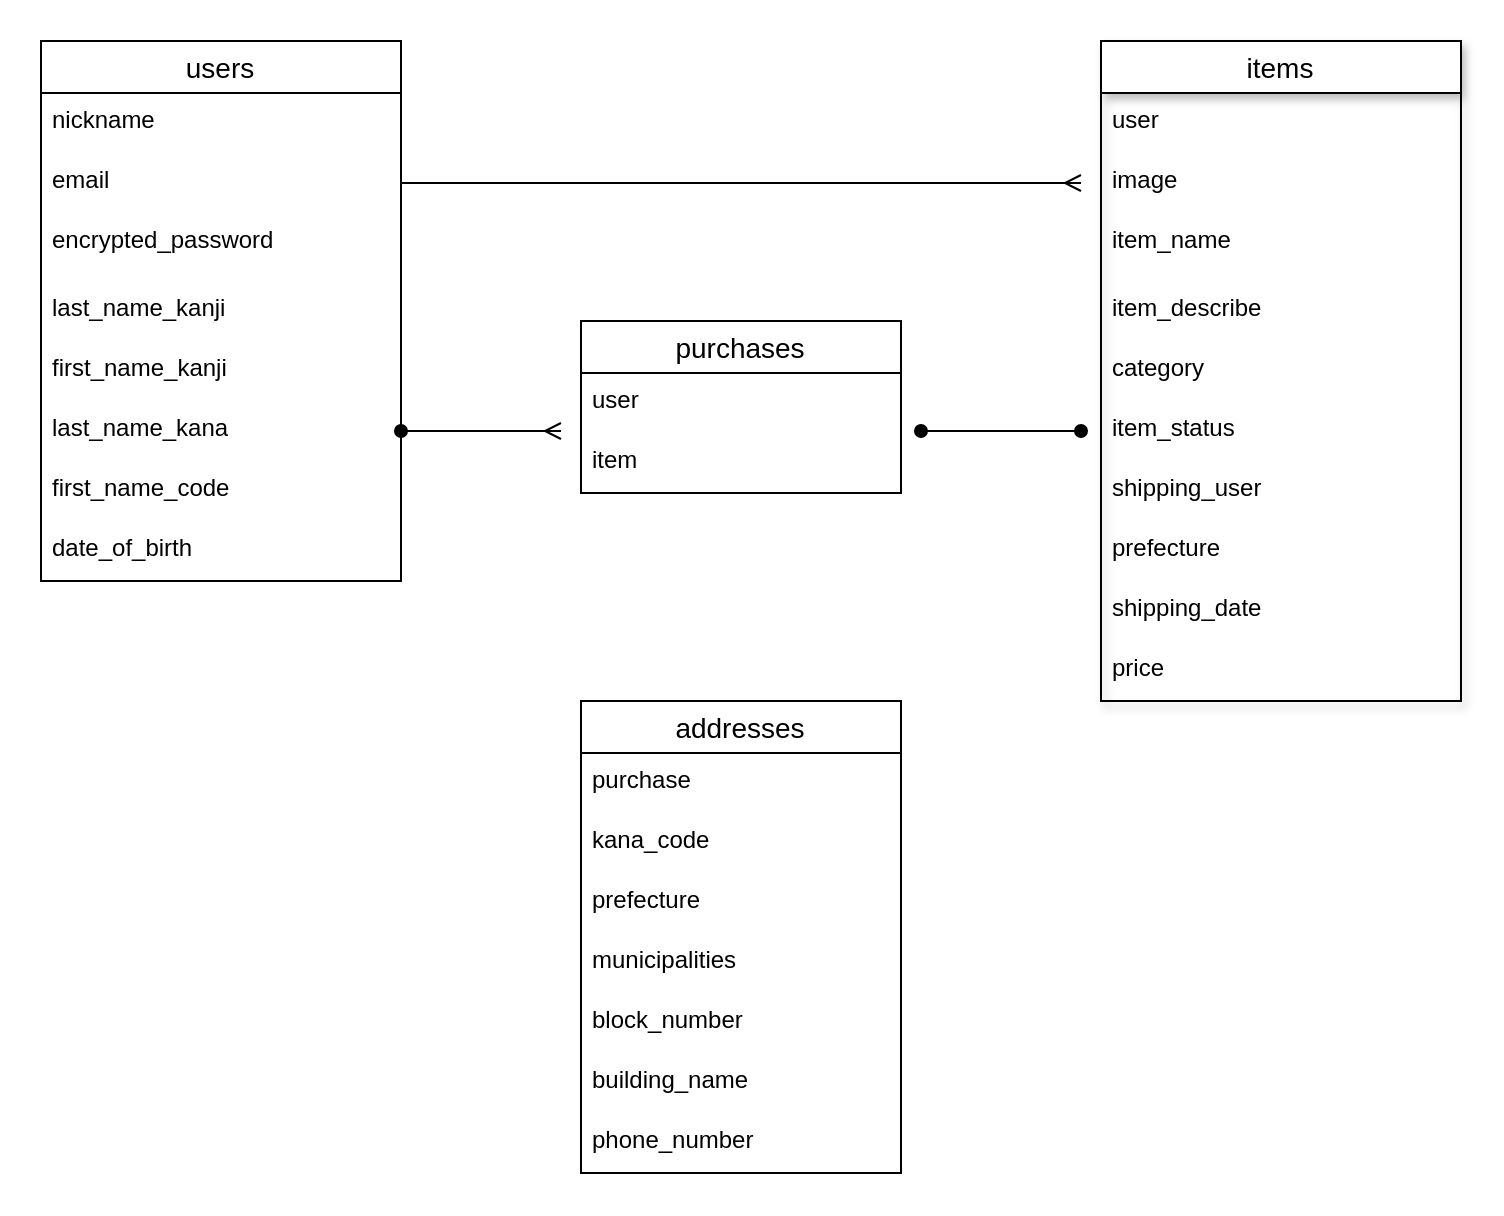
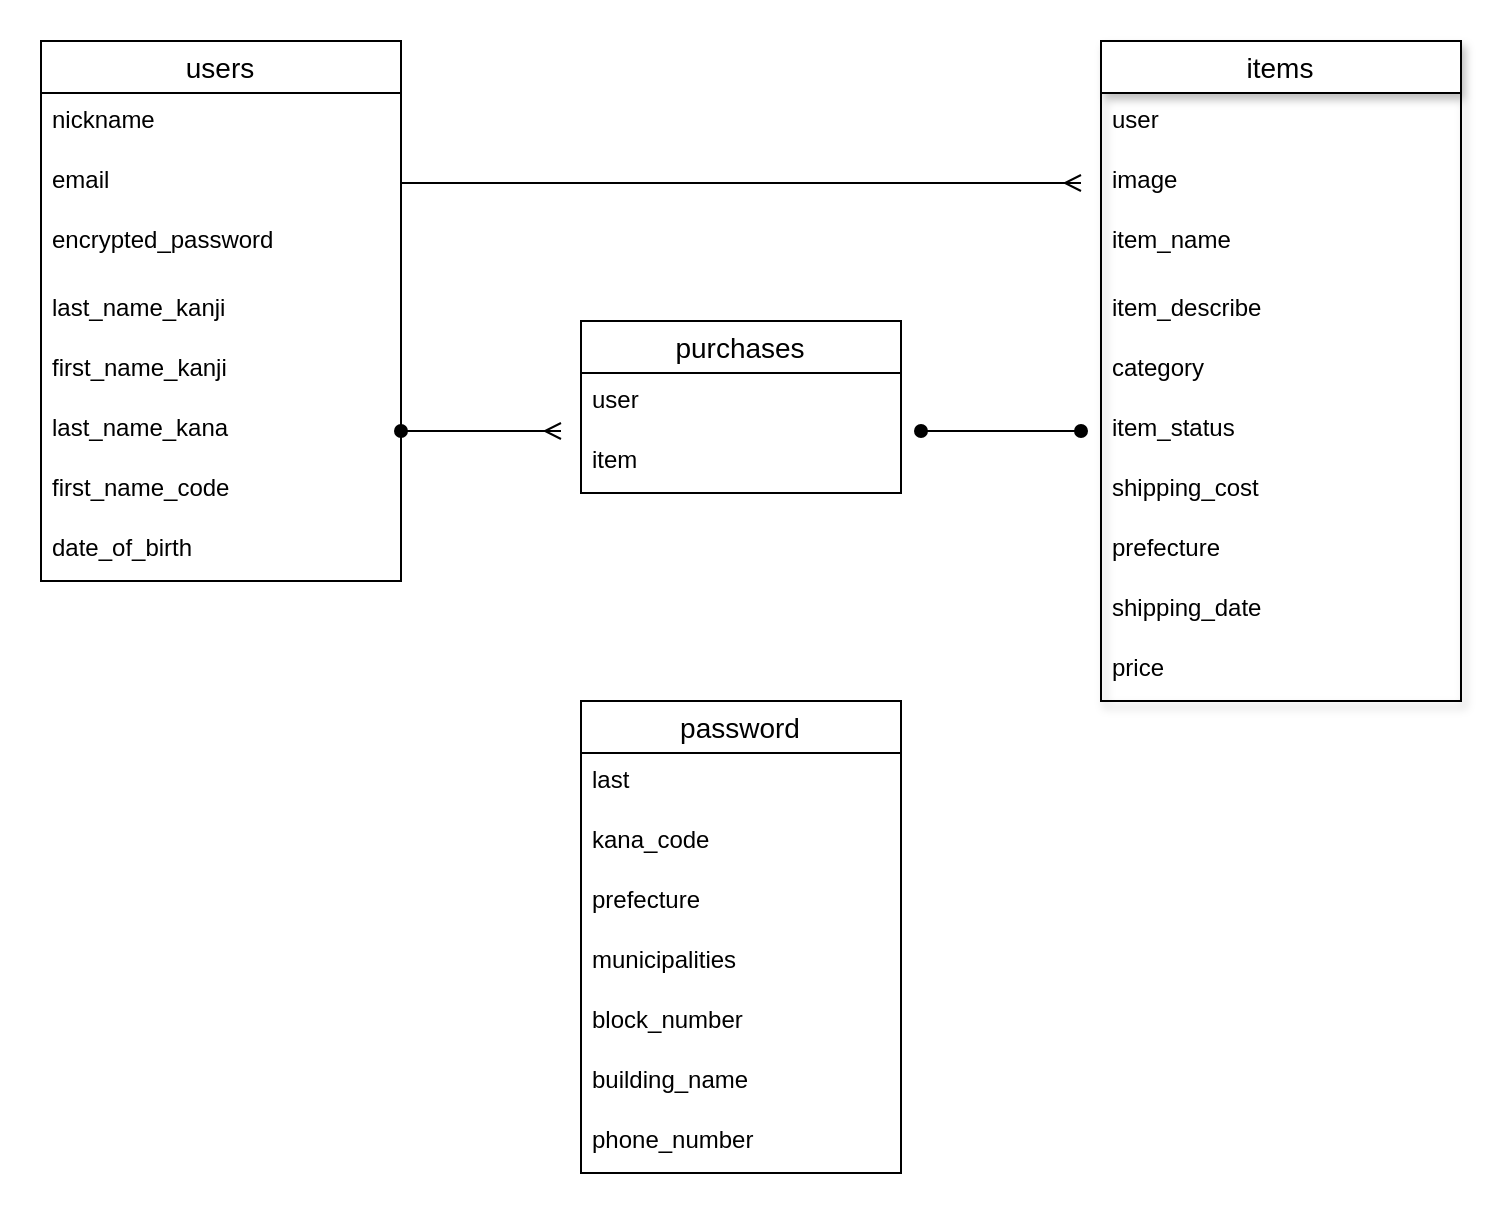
(1193, 488) -> (1193, 488)
(740, 729) -> (740, 729)
(646, 780) -> (616, 780)
